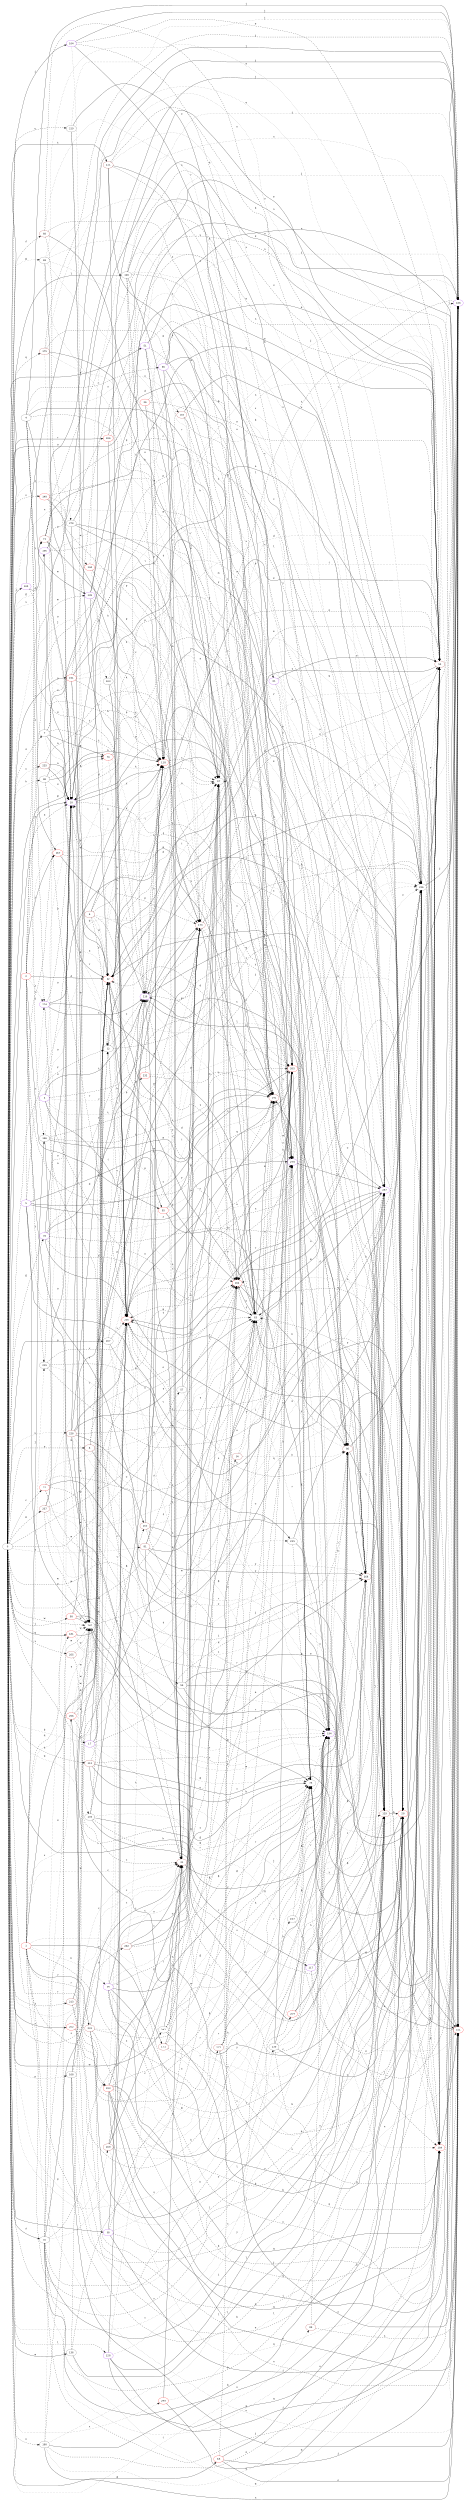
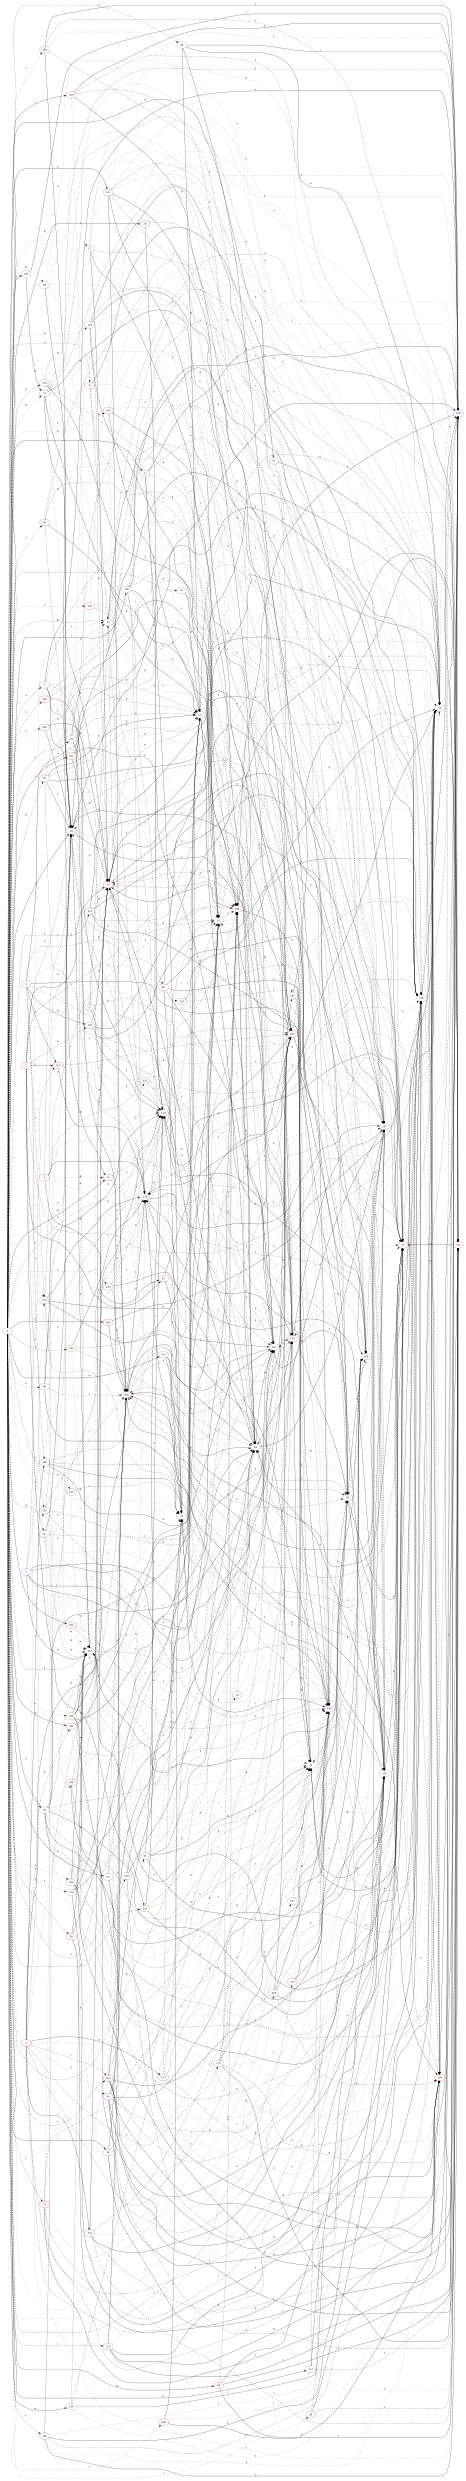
none -> (10, 731)
(113, 748) -> none
(416, 1979) -> (405, 1641)
